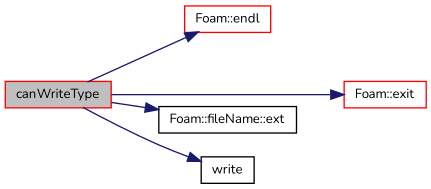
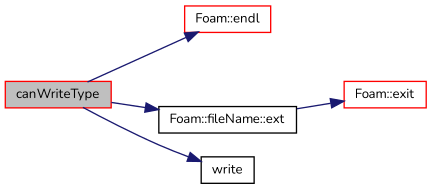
(221, 95) -> (314, 106)
